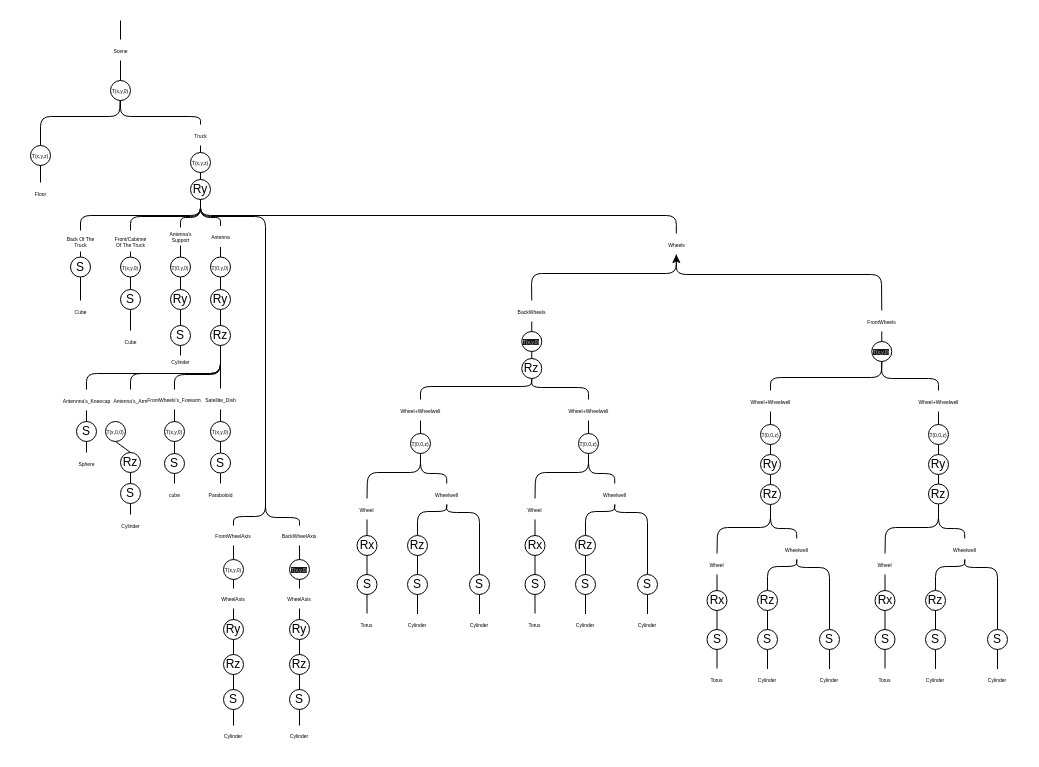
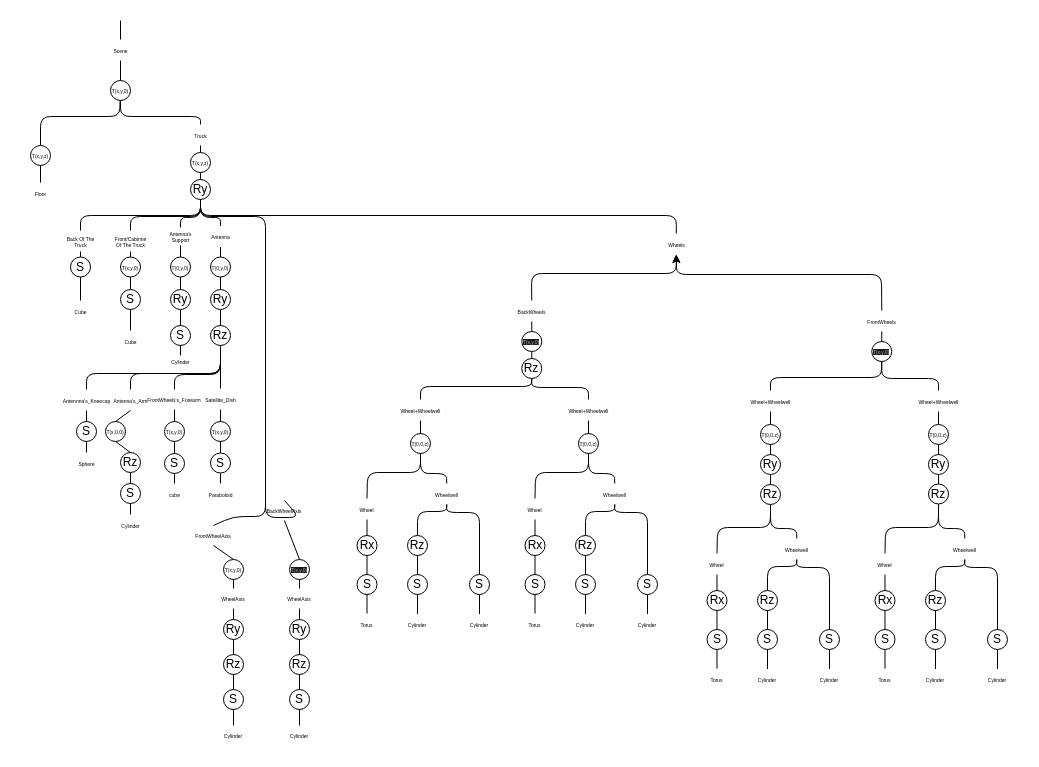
(676, 257) -> (676, 258)
none -> (123, 416)
(234, 536) -> (214, 536)
(300, 536) -> (285, 511)
